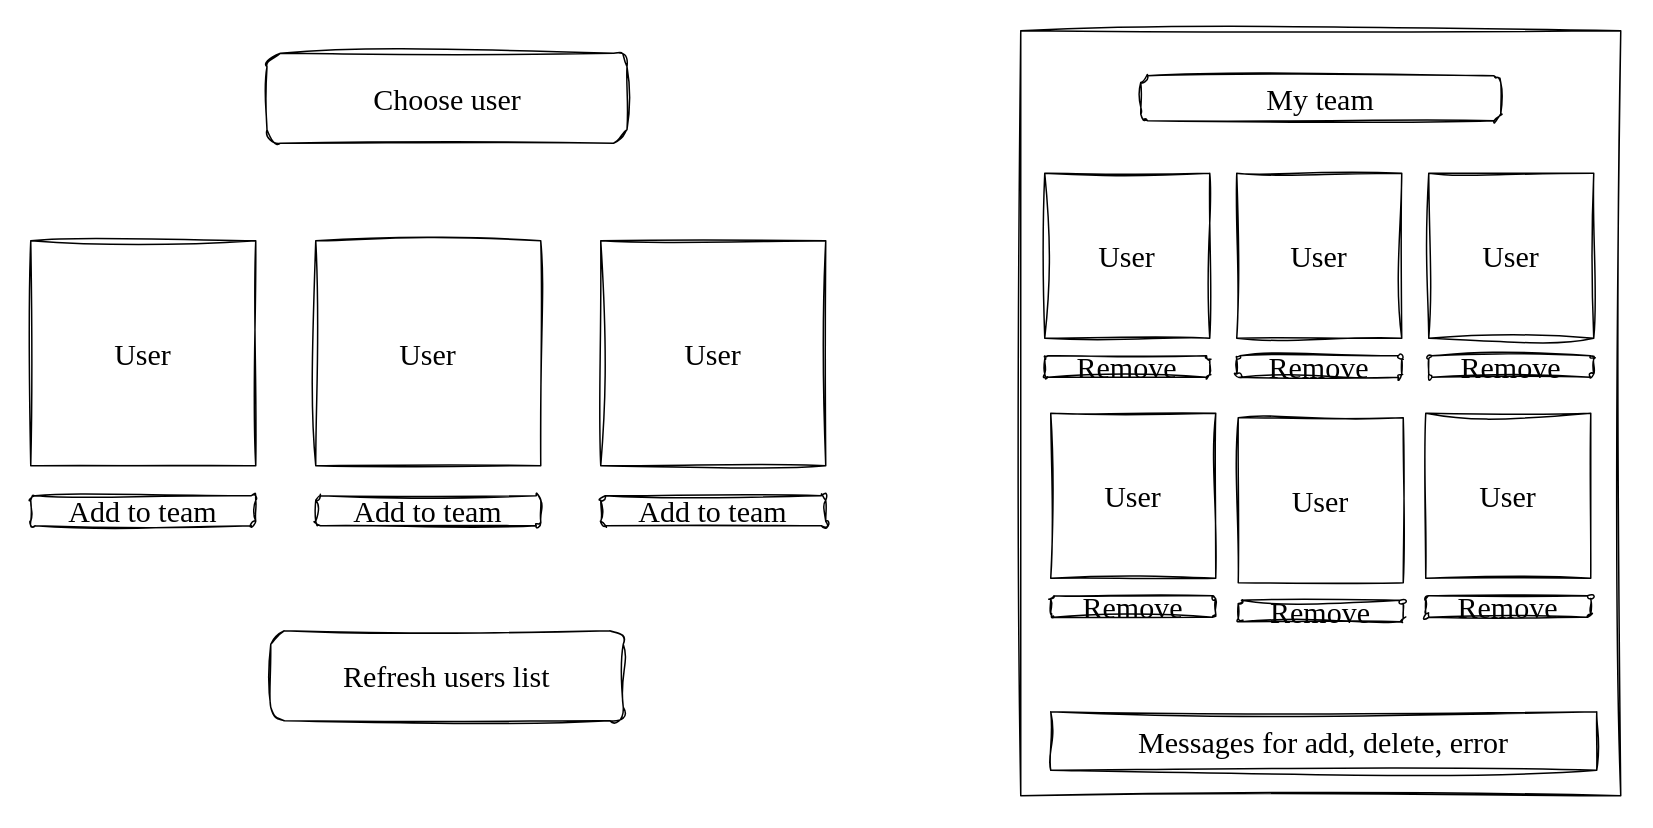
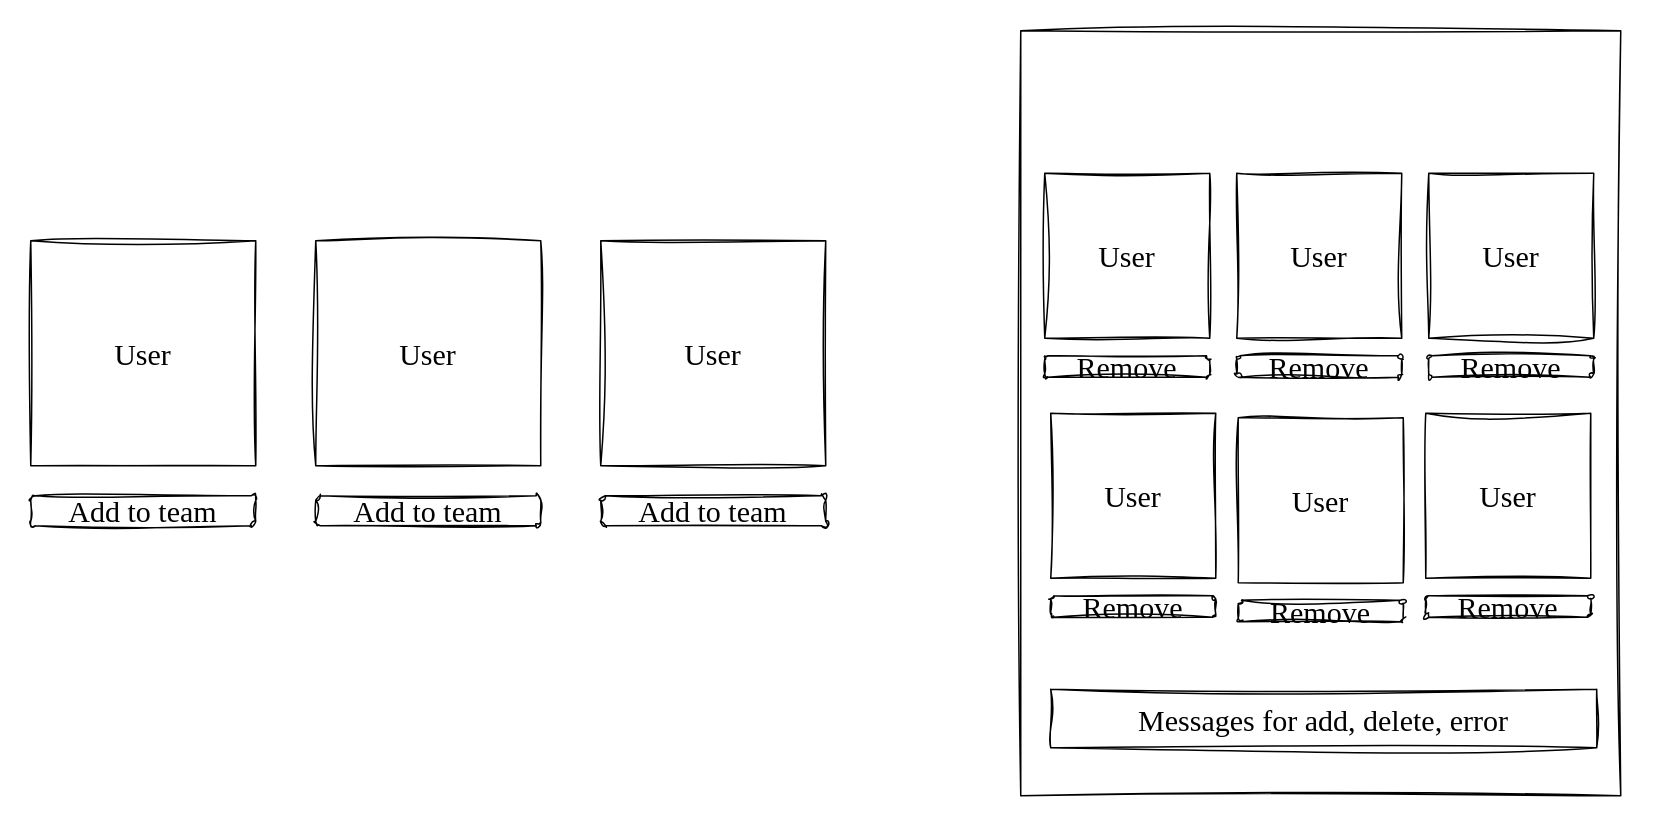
(447, 98) -> none
(1321, 98) -> none
(447, 676) -> none
(1324, 741) -> (1324, 719)
